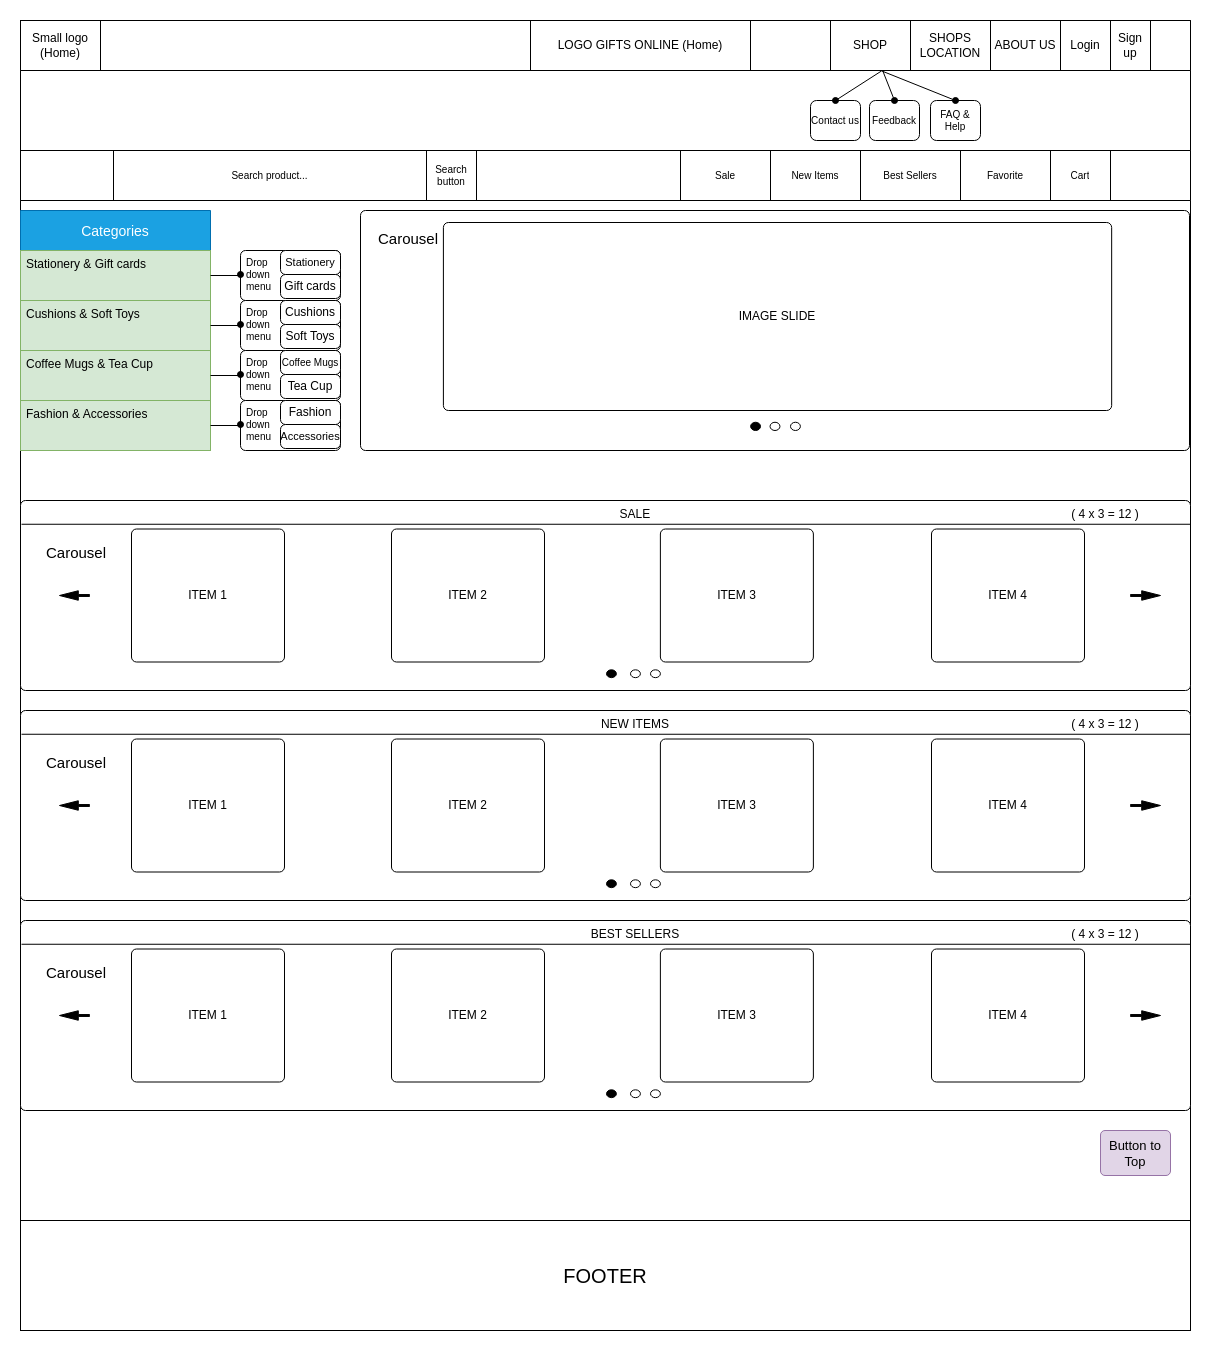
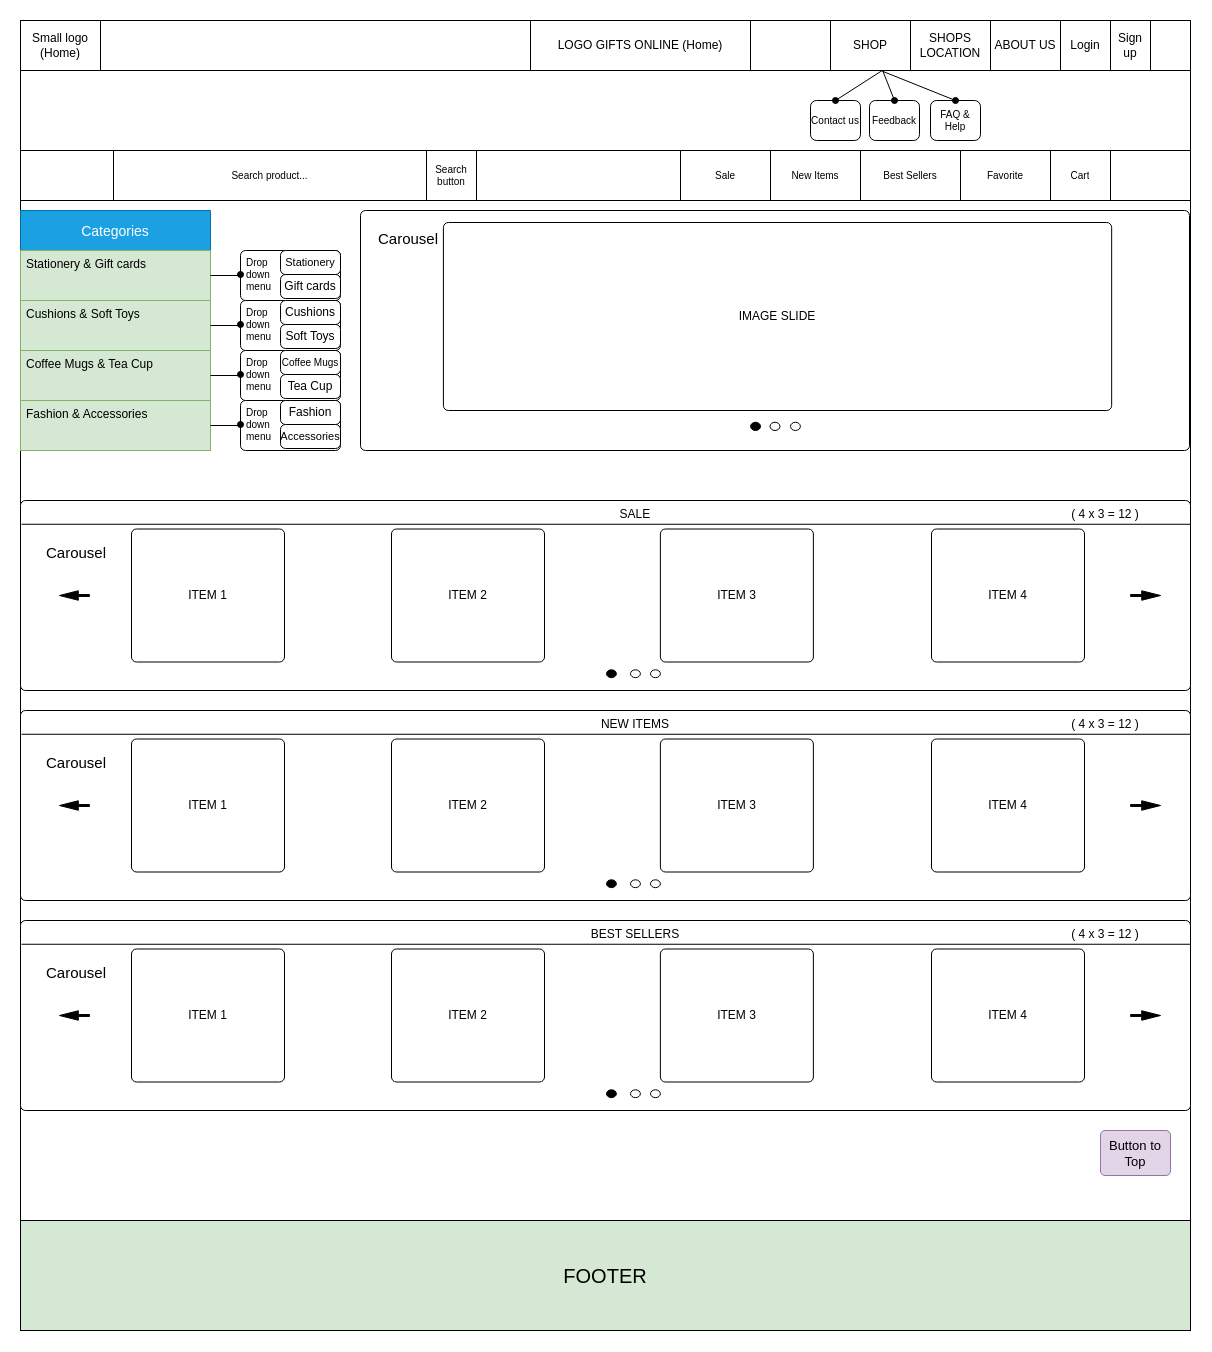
(606, 1276) -> (606, 1276)
